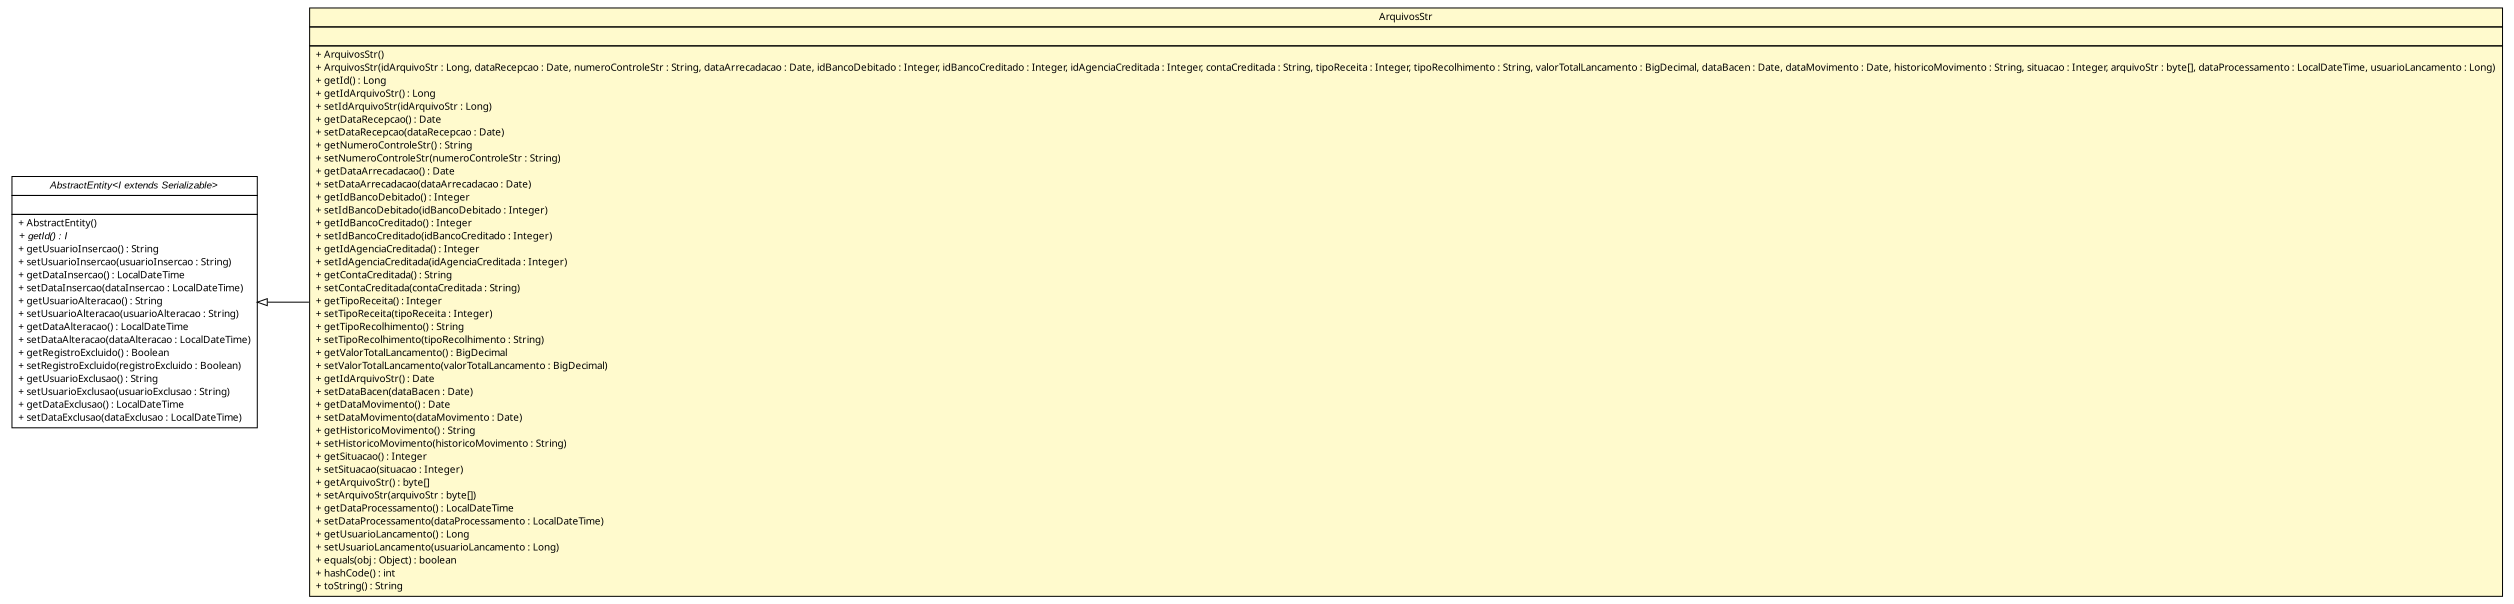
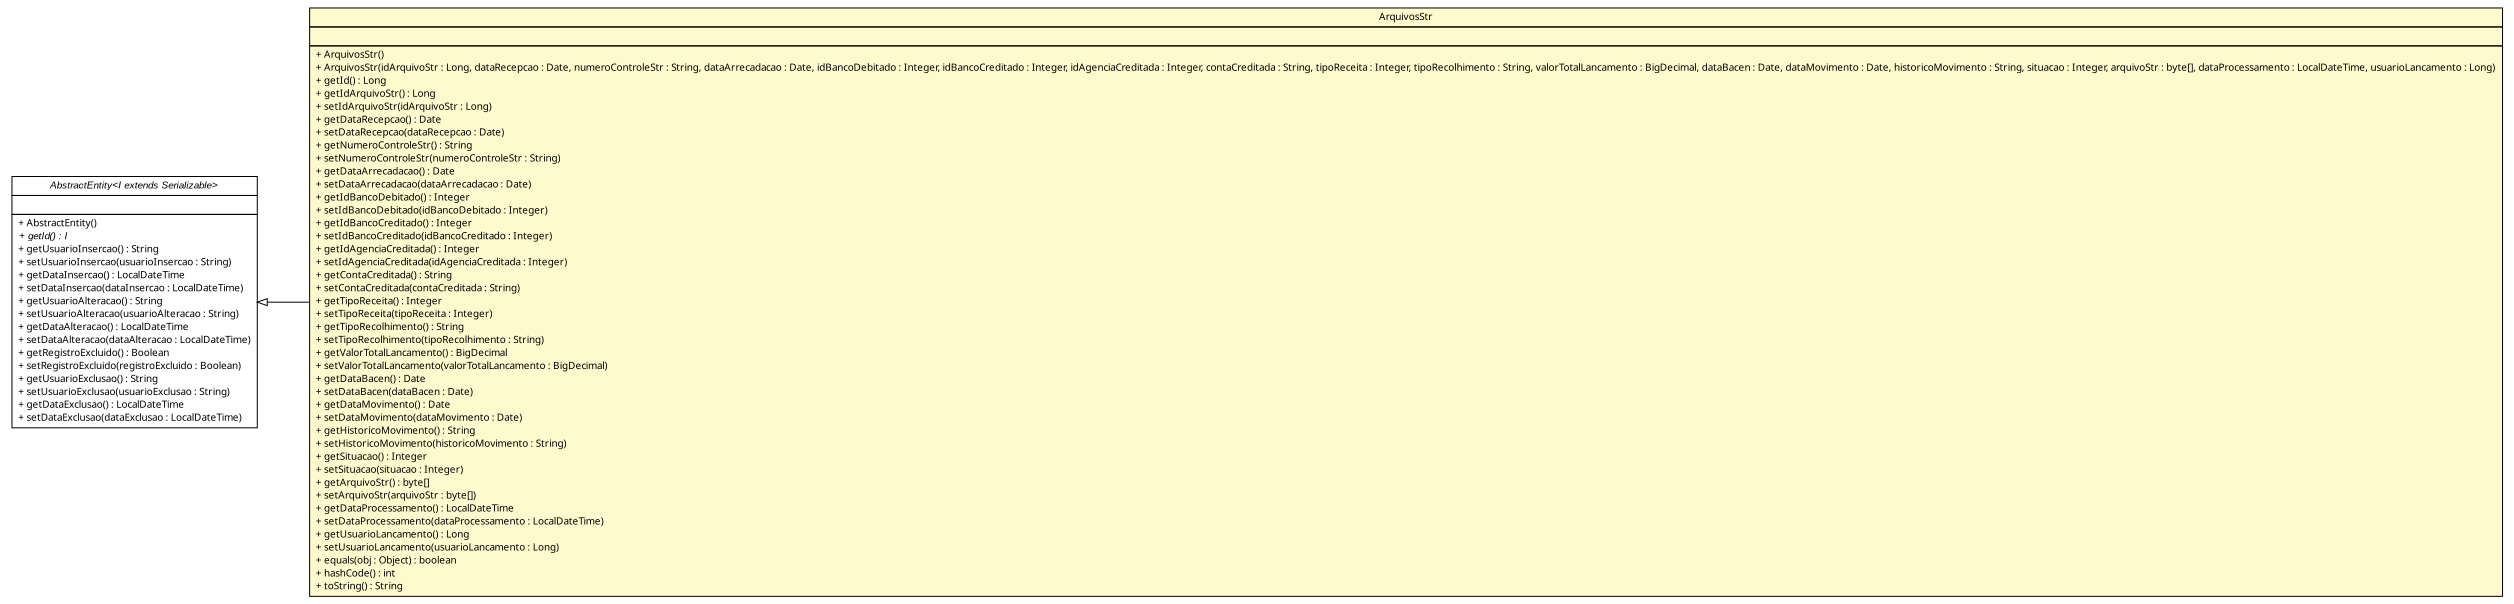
(375, 379) -> (371, 379)
